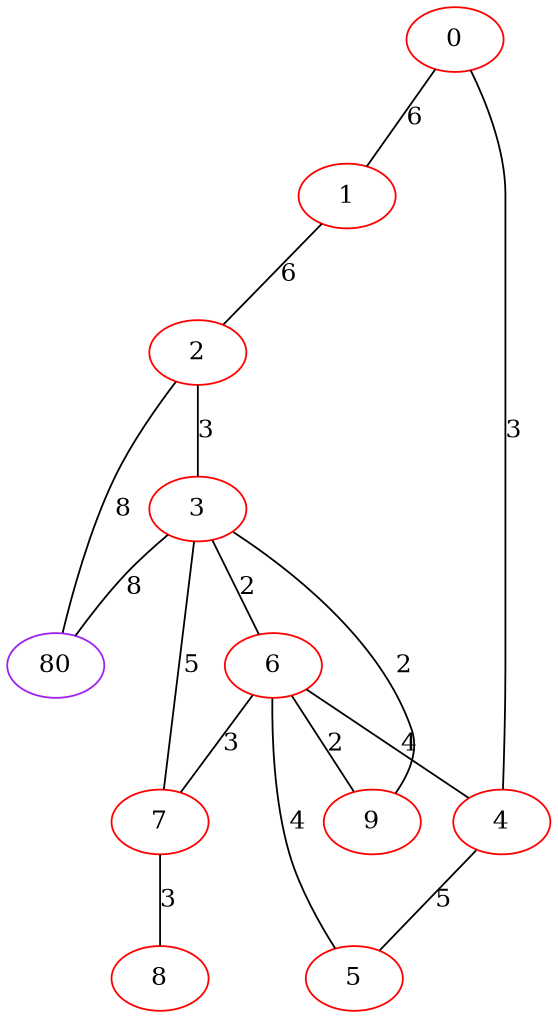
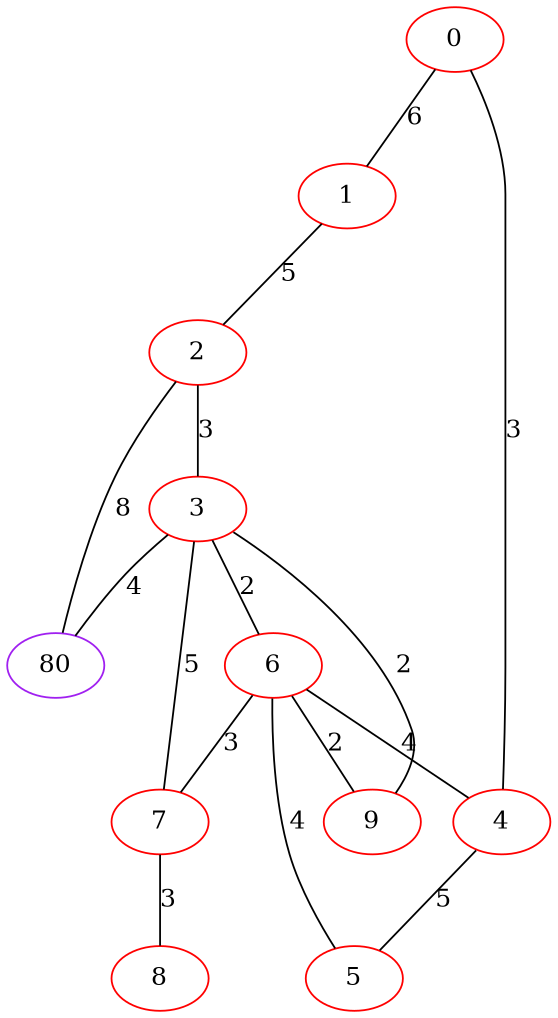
(290, 274) -> (290, 274)
(135, 587) -> (135, 587)
